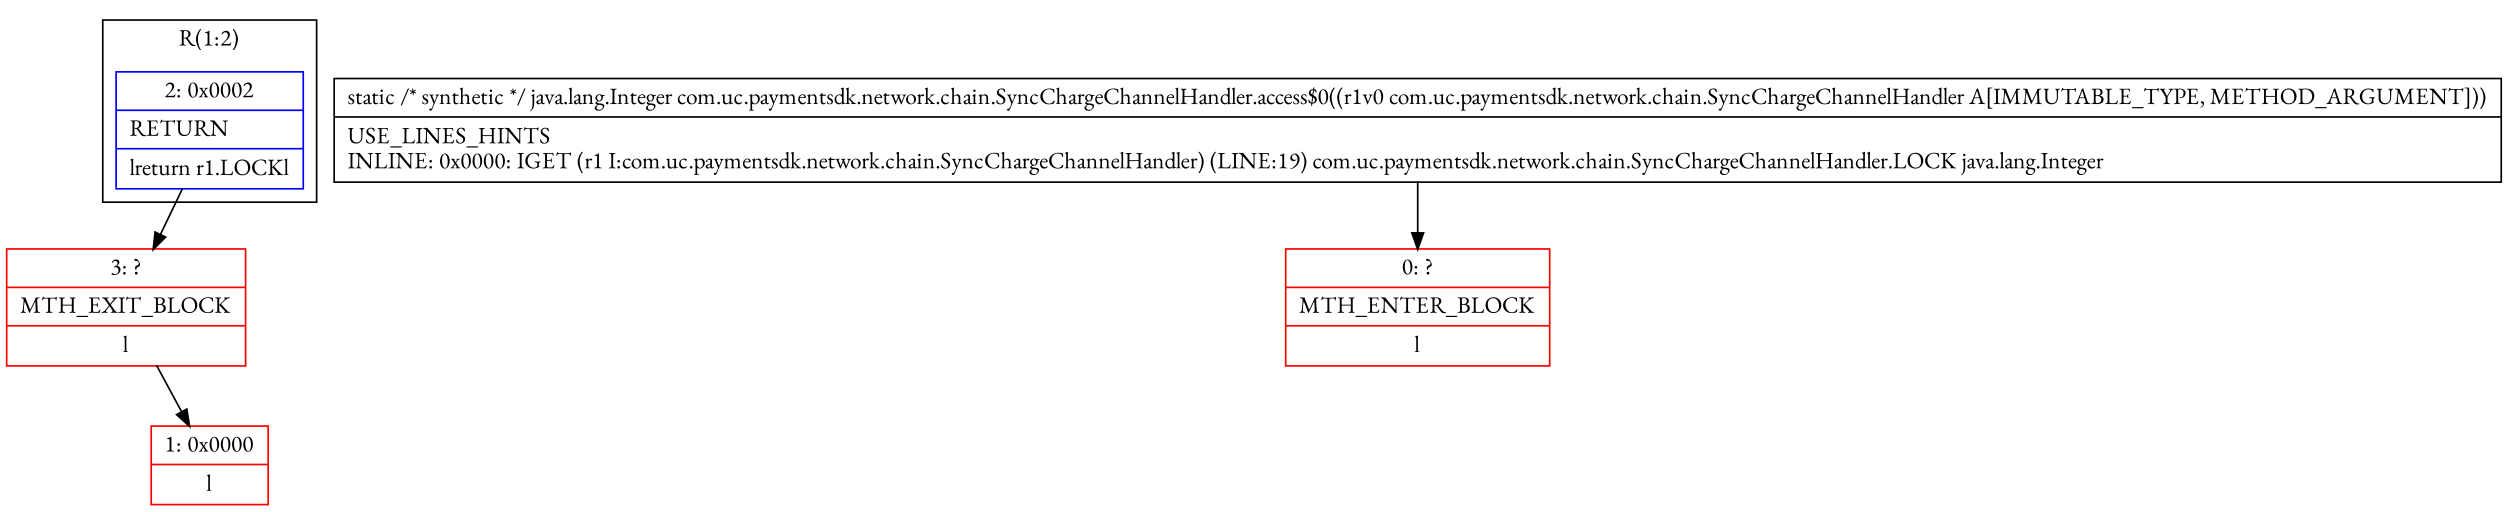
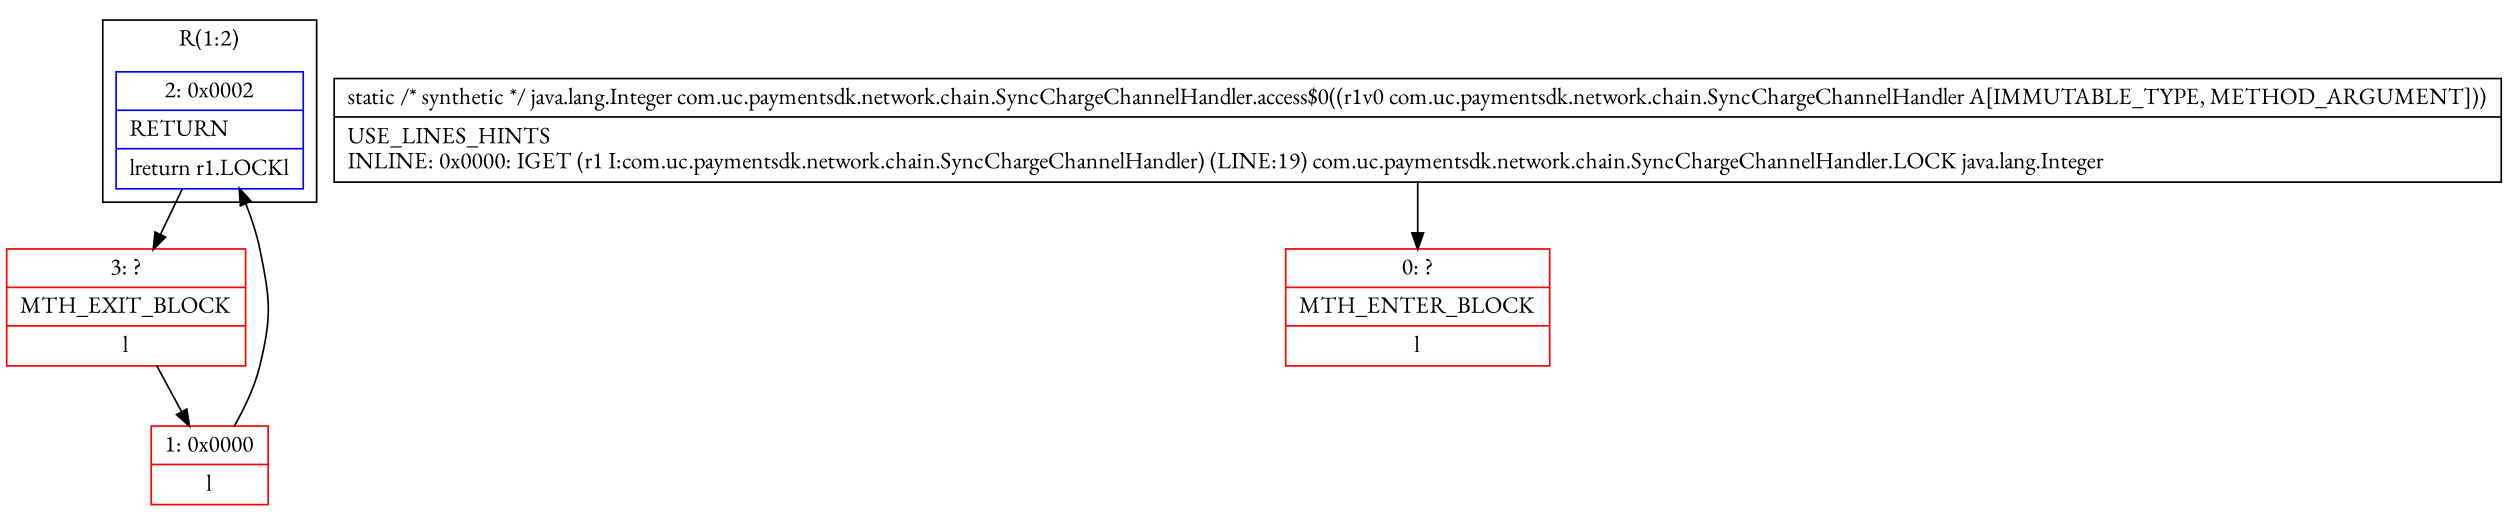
none -> (268, 317)
